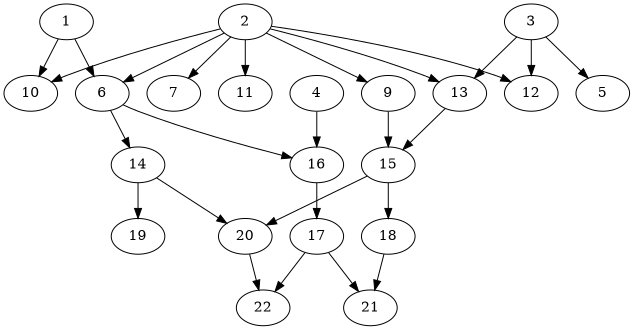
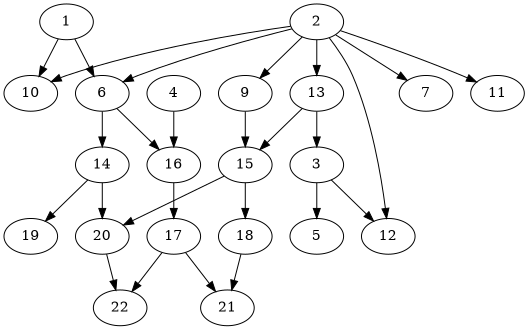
(499, 54) -> (317, 124)
